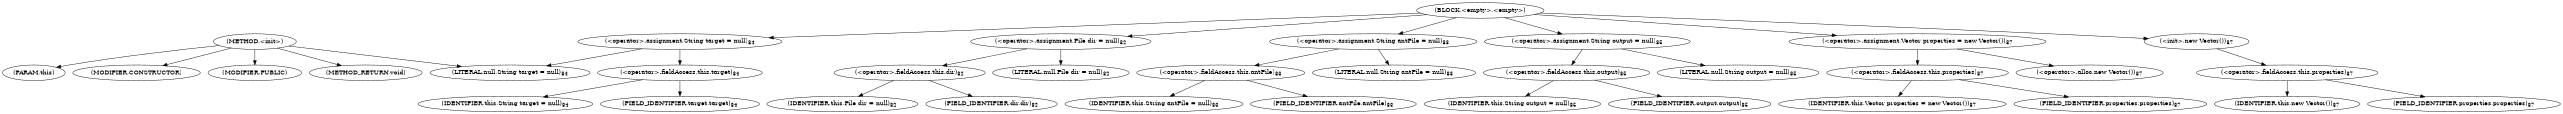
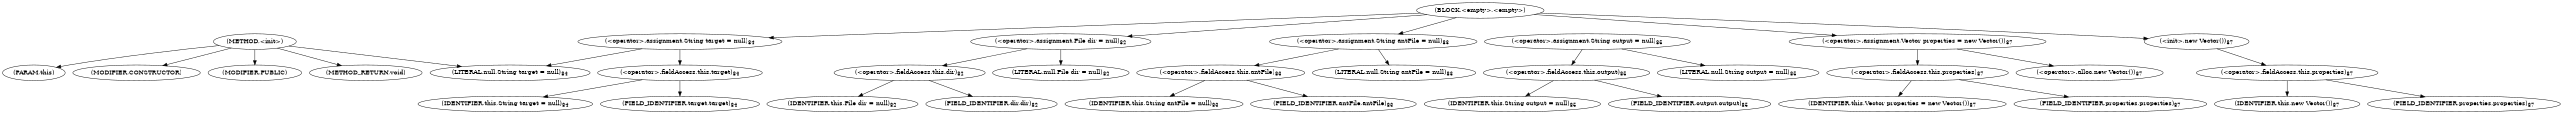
(1531, 25) -> none
